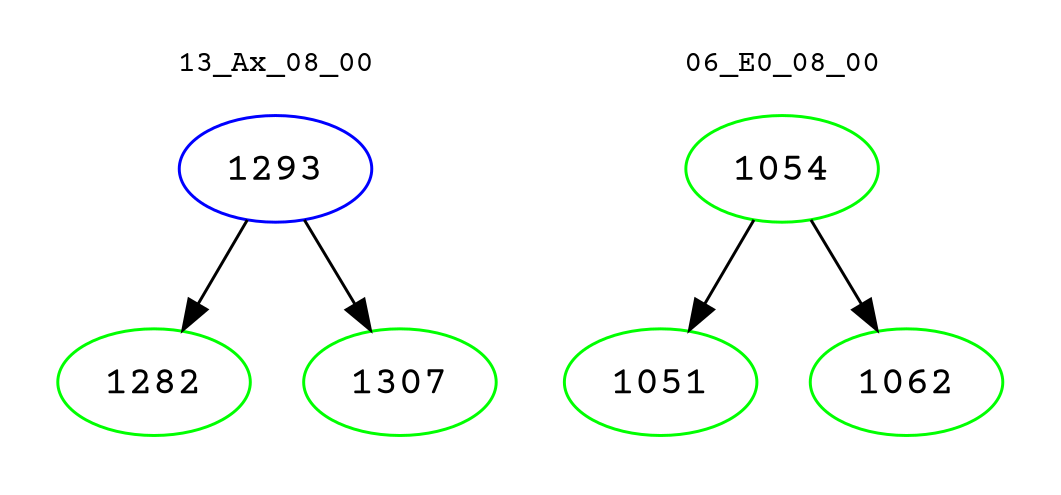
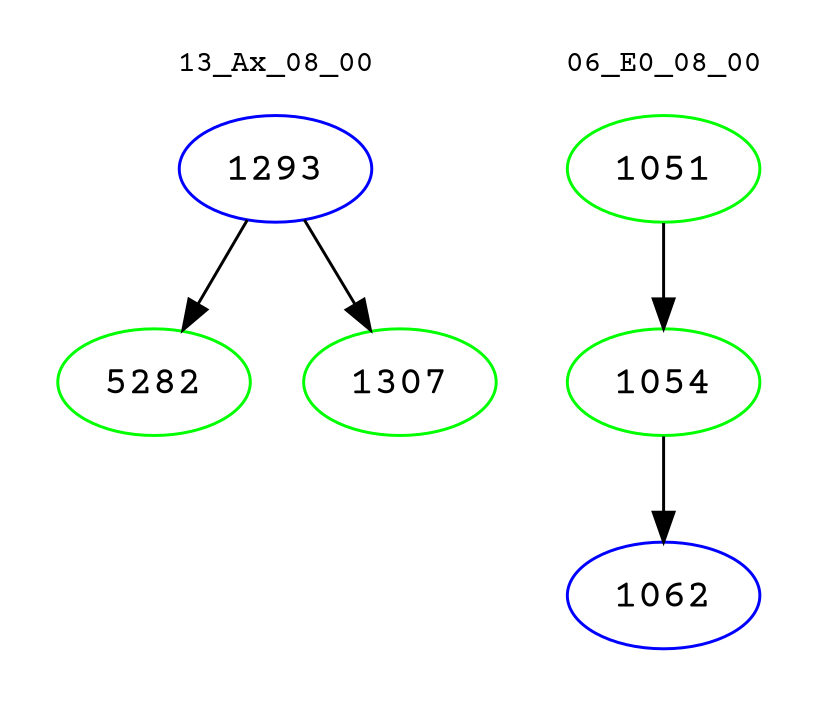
(729, 262) -> (664, 261)
(154, 382) -> (154, 382)
(907, 382) -> (664, 595)
